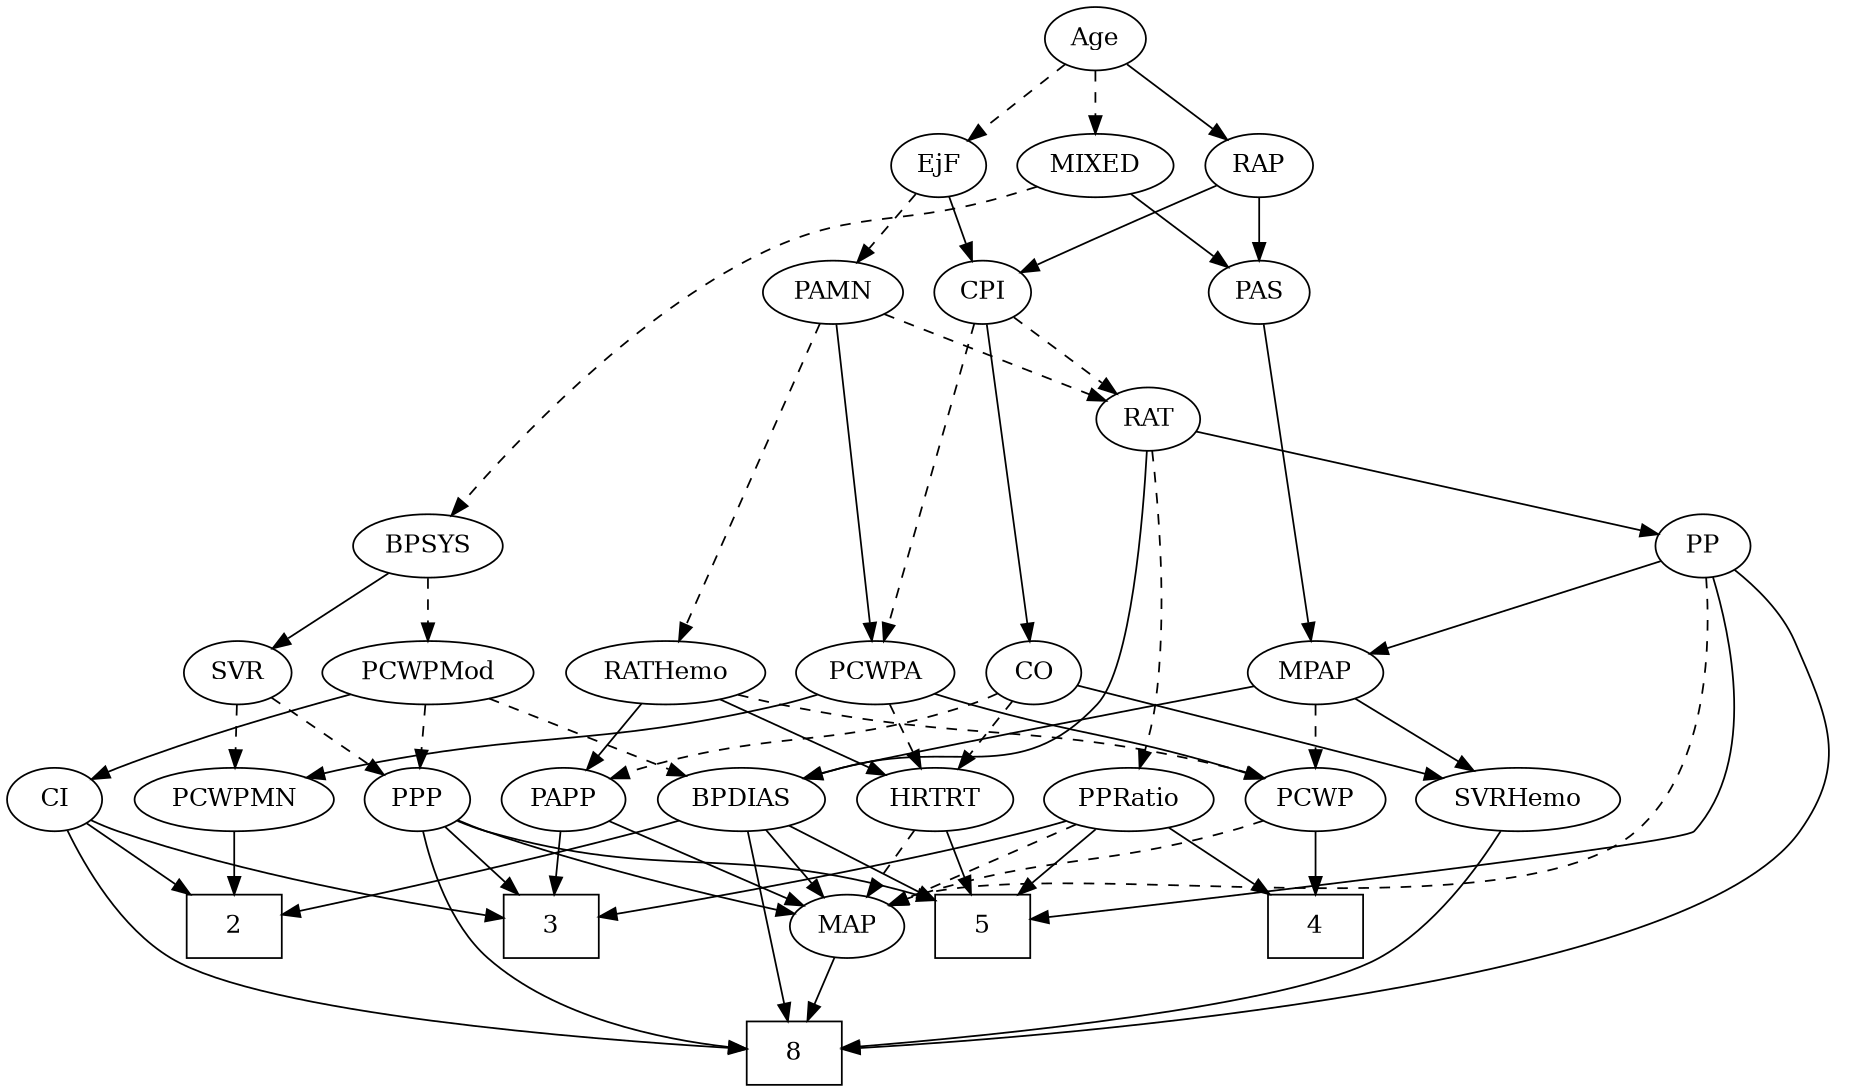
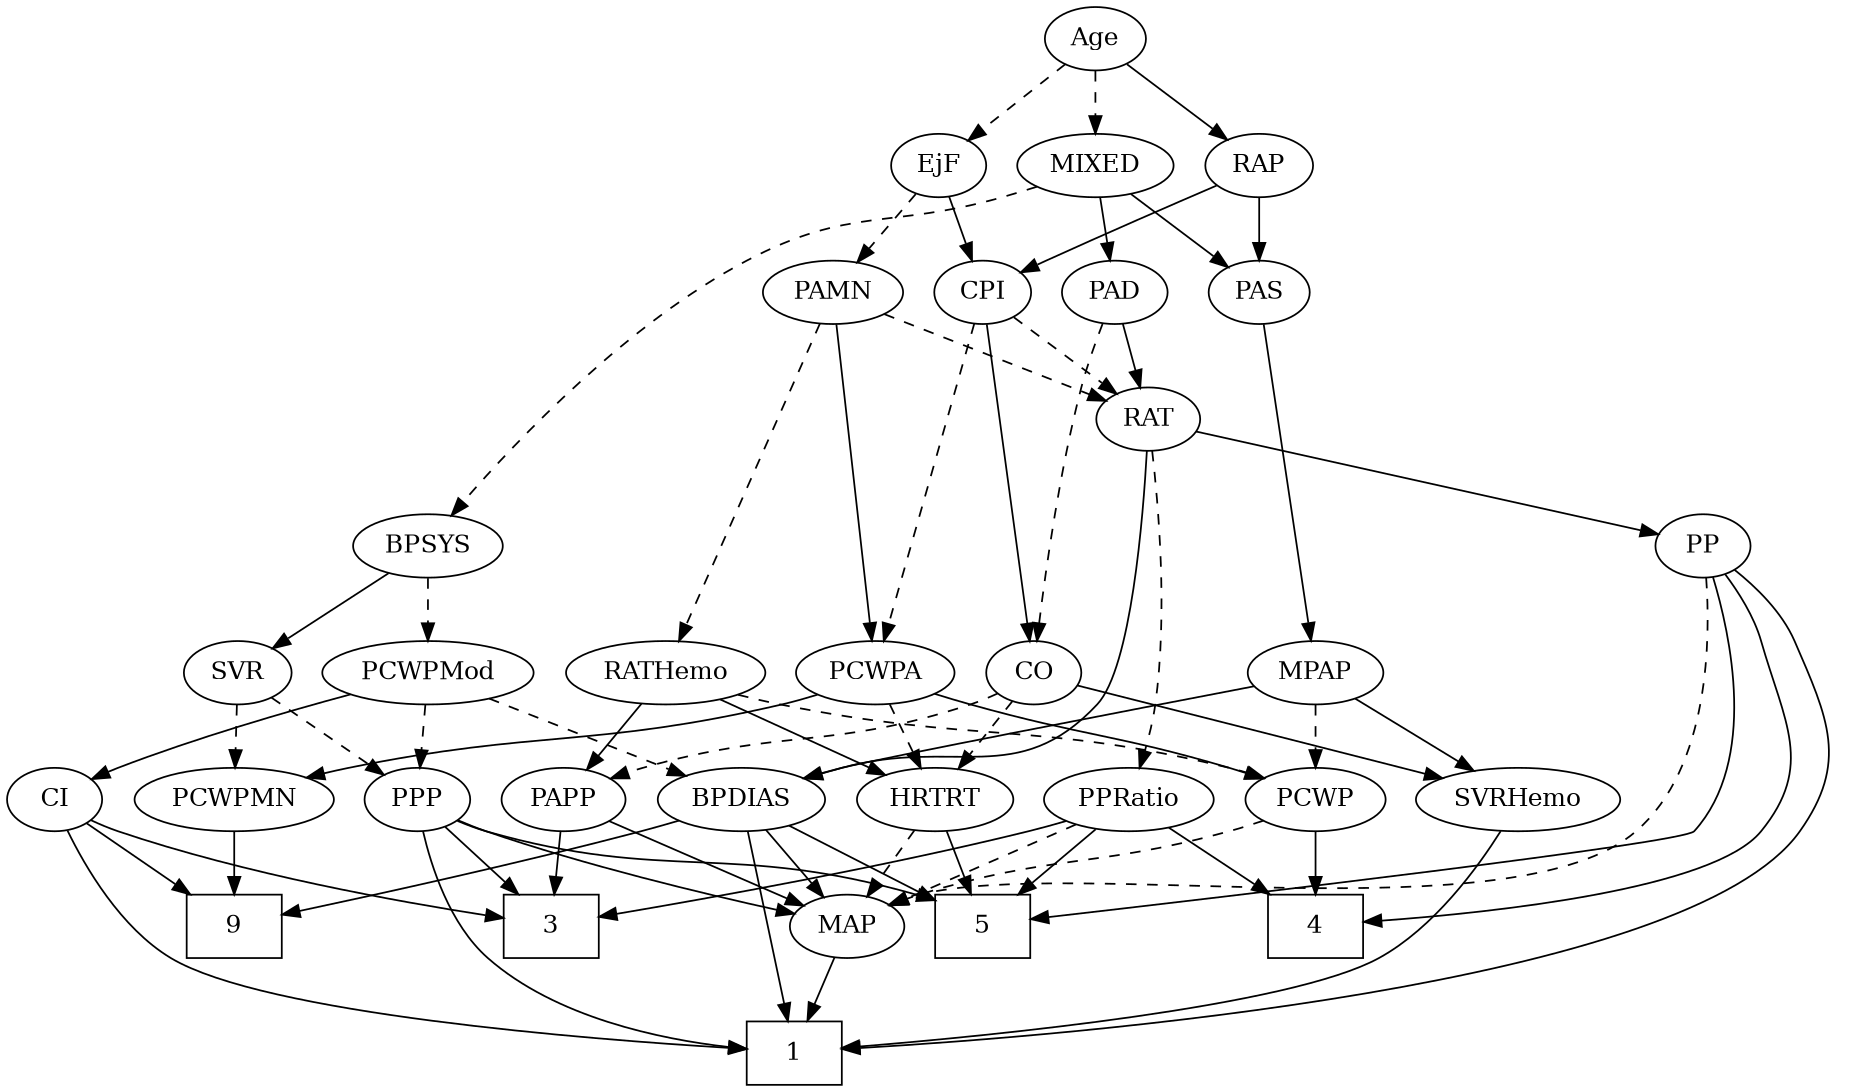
none -> (1115, 292)
(1524, 605) -> (1712, 862)
(234, 926) -> (234, 926)
(794, 1053) -> (794, 1053)
